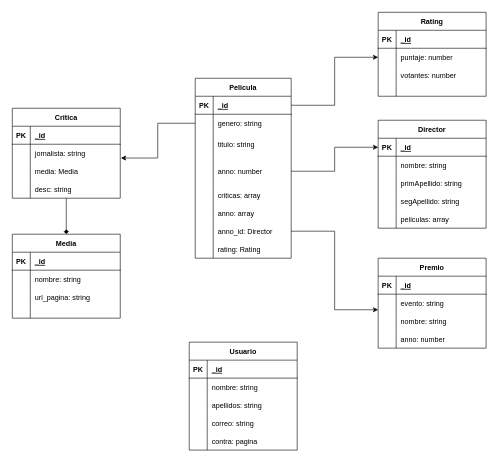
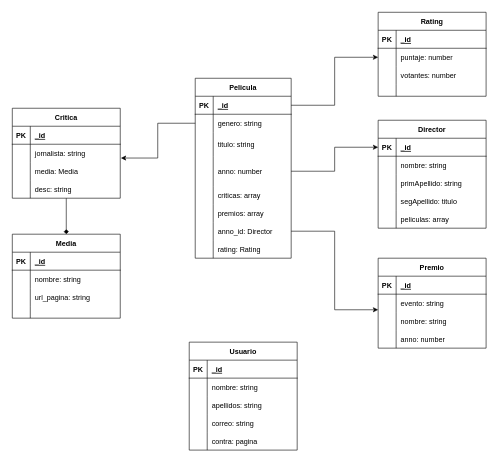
(433, 202) -> (433, 202)
(238, 214) -> (243, 214)
